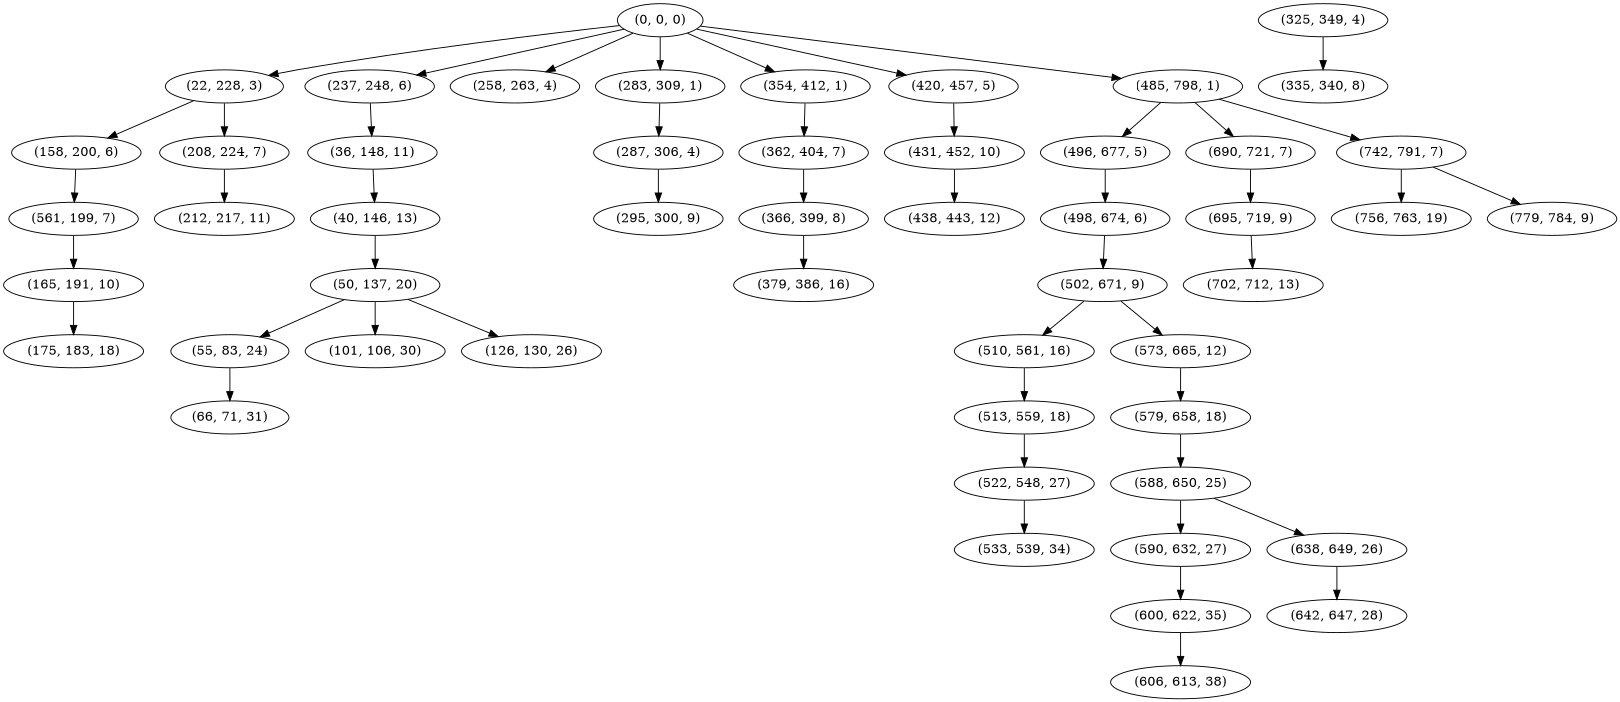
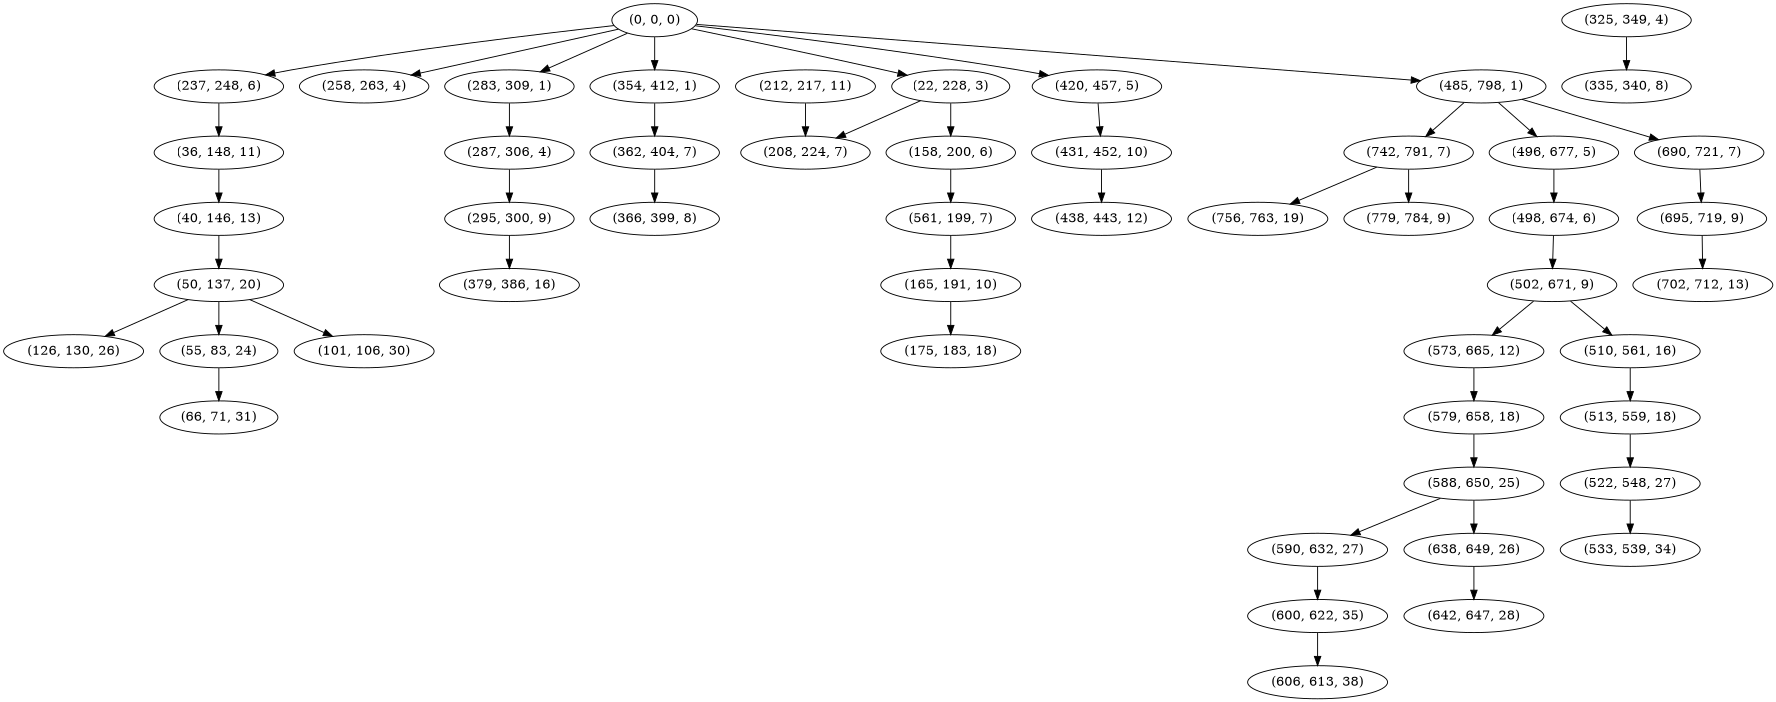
(224, 181) -> (805, 115)
(804, 247) -> (509, 247)
